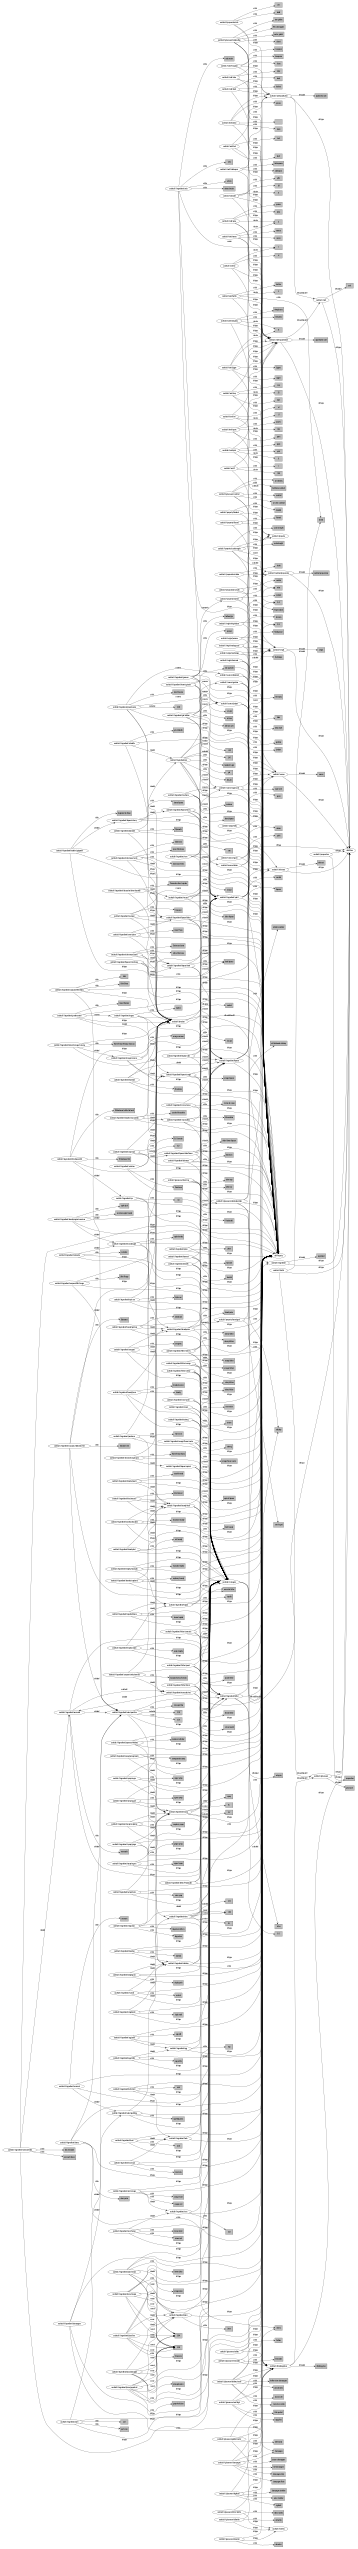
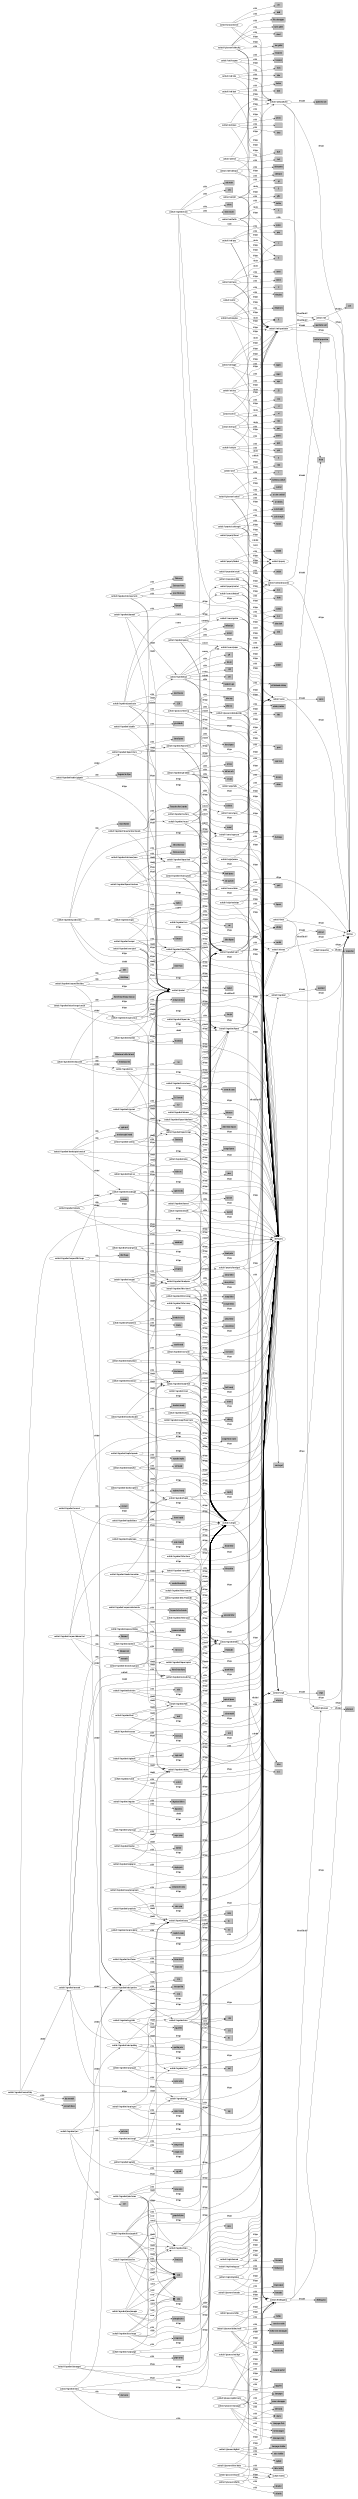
(251, 718) -> (250, 718)
(208, 1101) -> none
(203, 1216) -> (202, 1648)
none -> (229, 1733)
(262, 1807) -> none
(279, 2412) -> (279, 2370)
